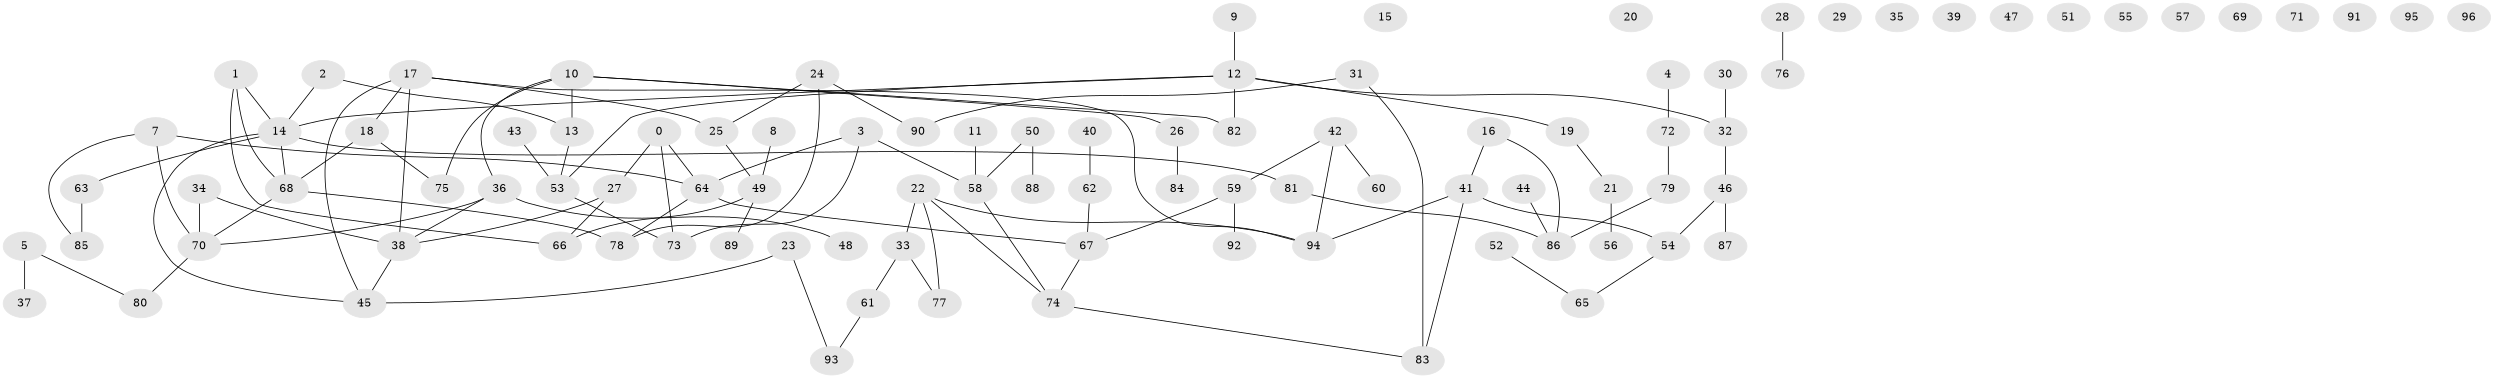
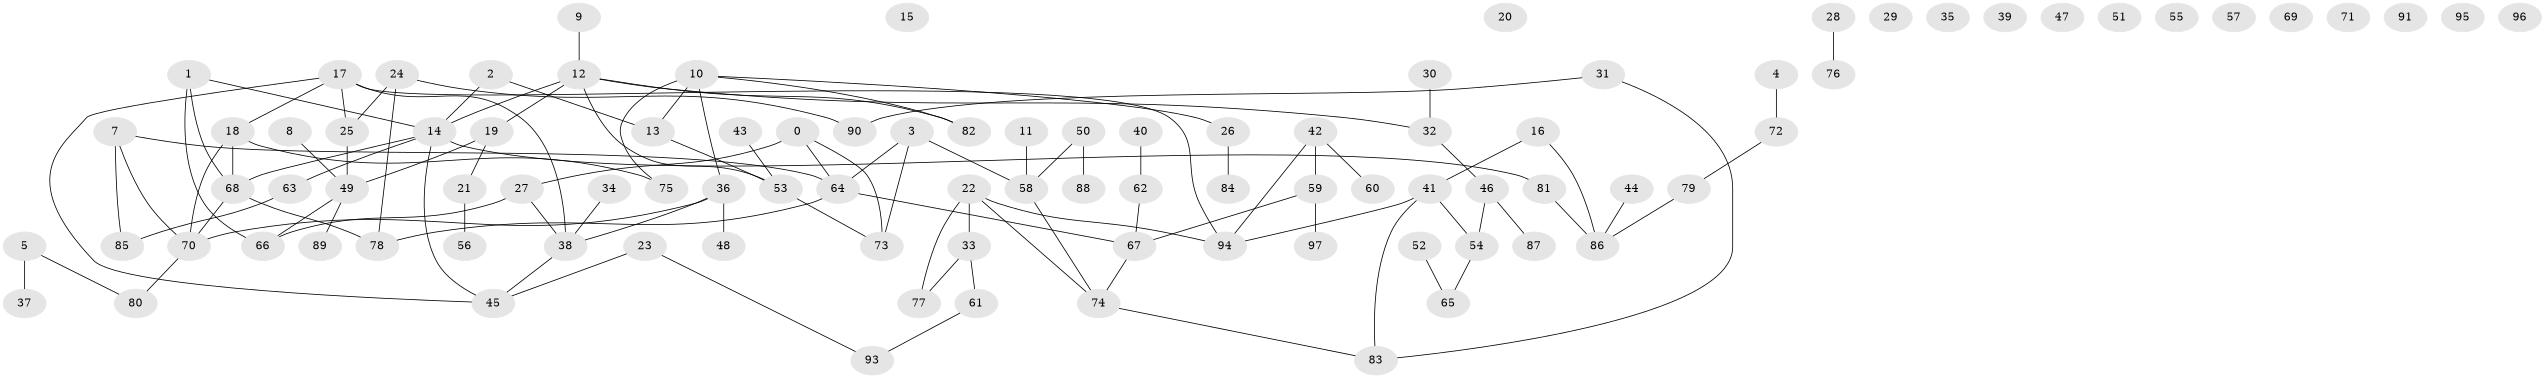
none -> (407, 168)
(199, 218) -> (201, 184)
(1235, 246) -> (1316, 246)
